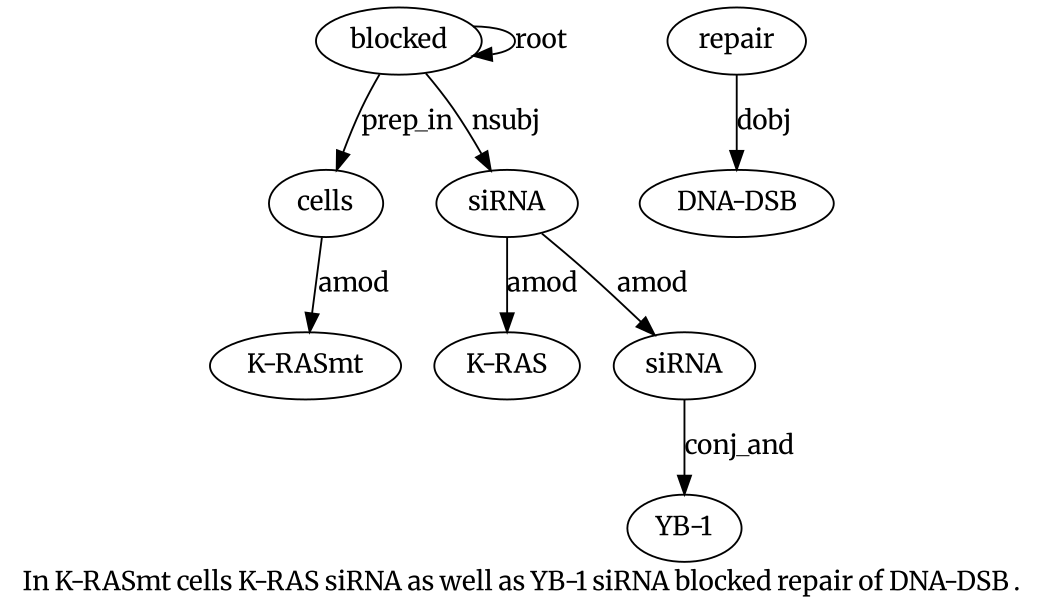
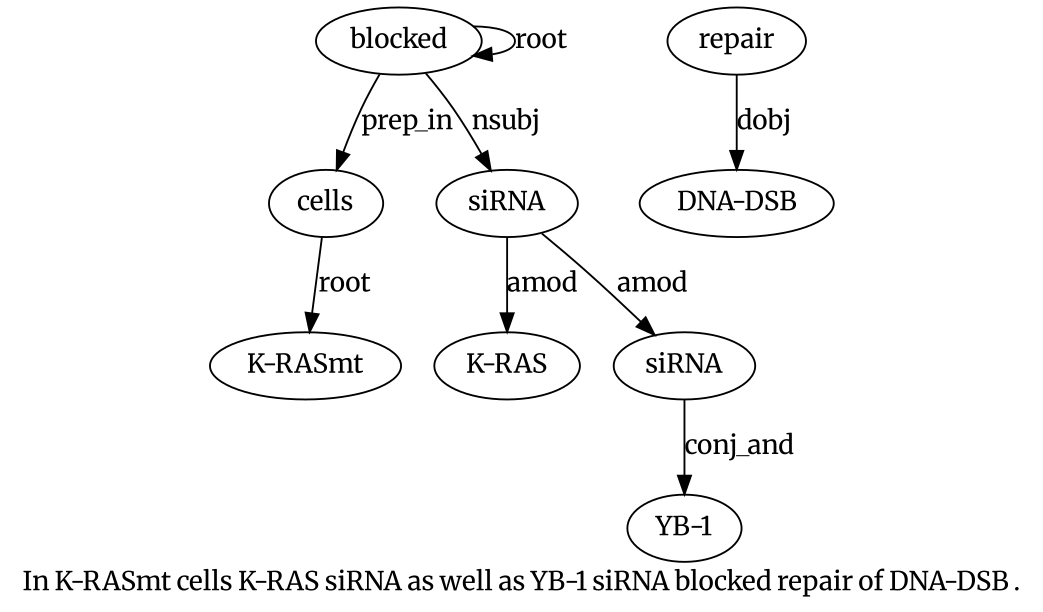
(354, 285) -> (345, 285)
